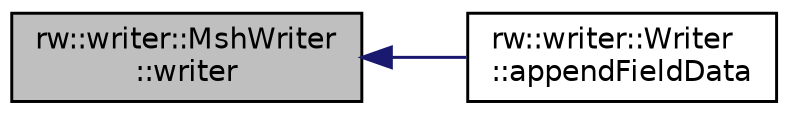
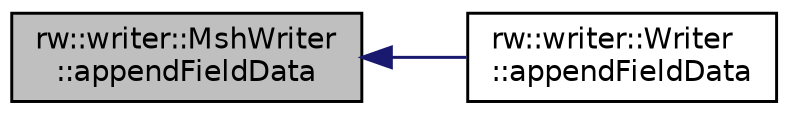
(187, 57) -> (187, 57)
